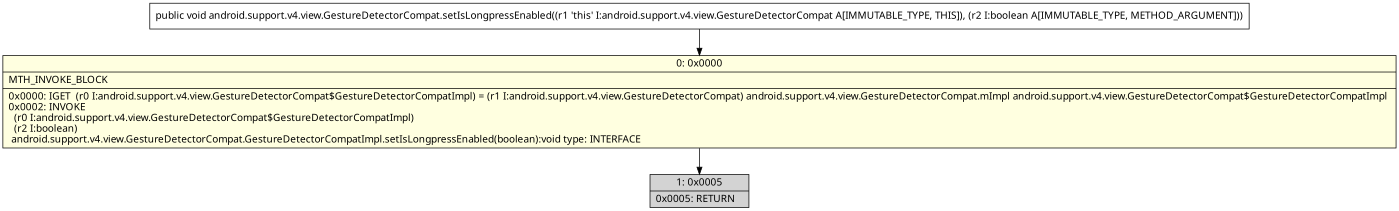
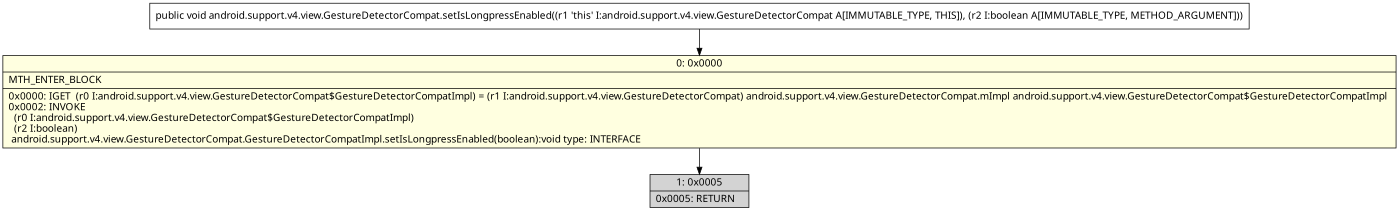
(58, 80) -> (55, 80)
